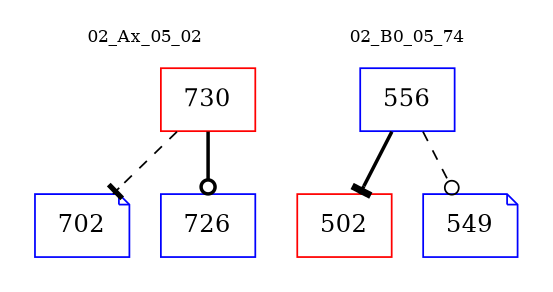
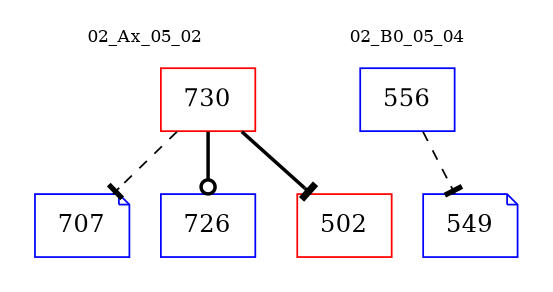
(407, 38) -> (407, 38)
(436, 157) -> (436, 157)
(378, 159) -> (257, 146)
(82, 226) -> (82, 226)
